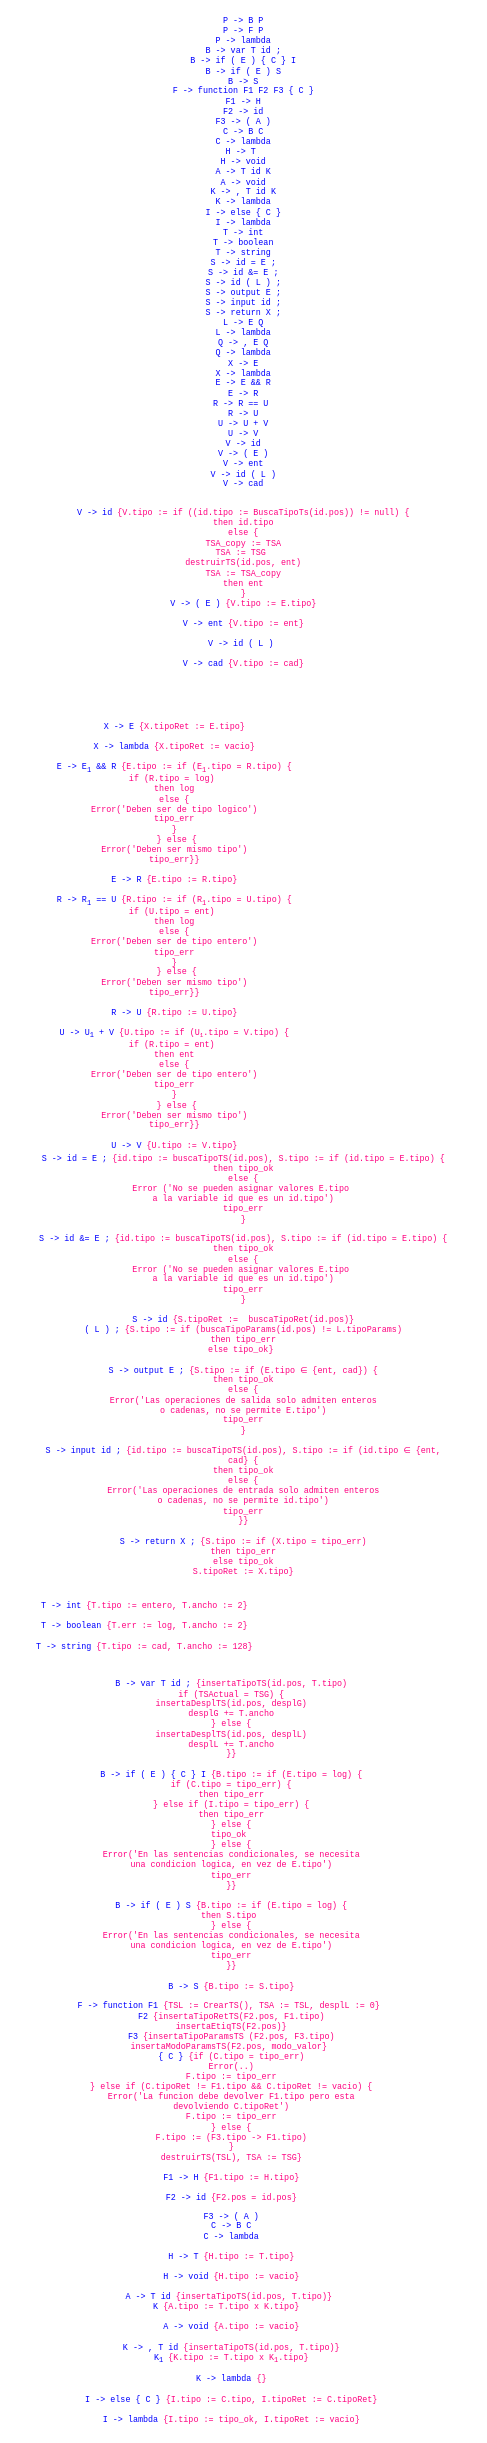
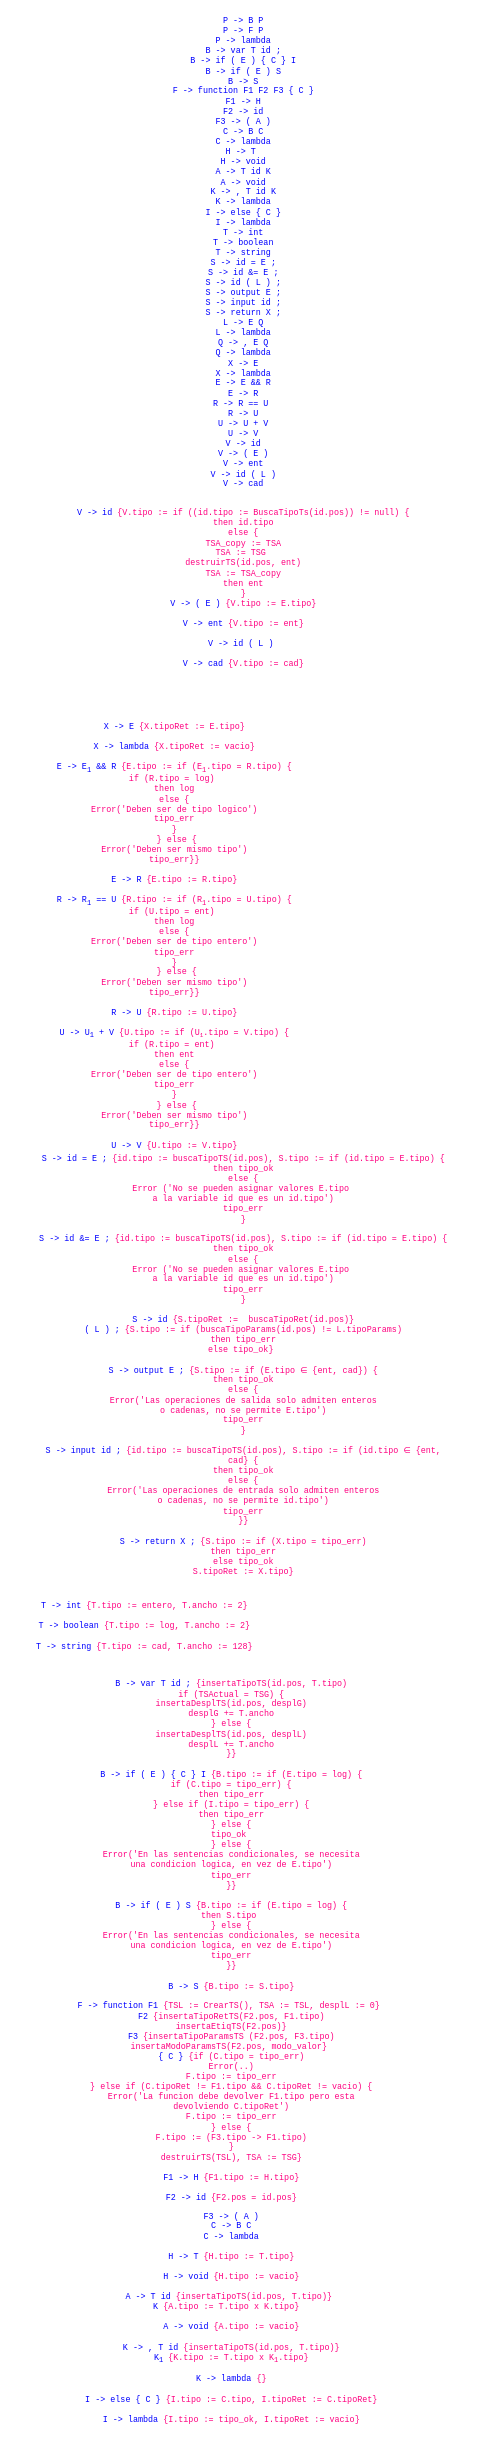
(145, 1626) -> (145, 1626)
